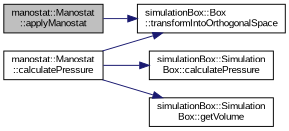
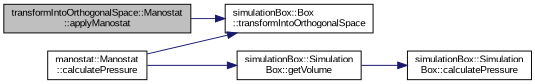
(53, 19) -> (97, 19)
(121, 65) -> (380, 65)
